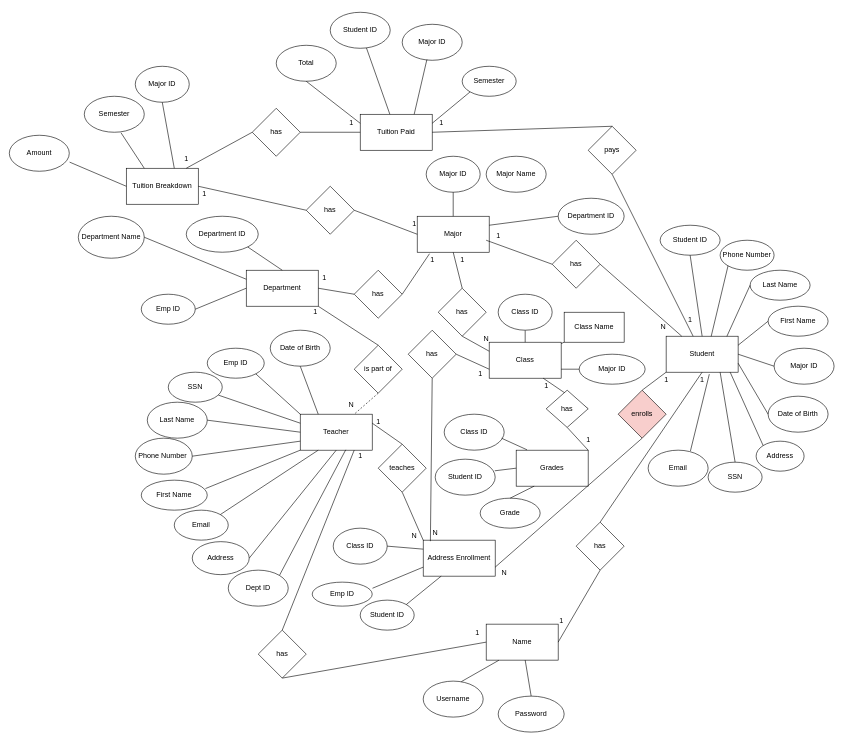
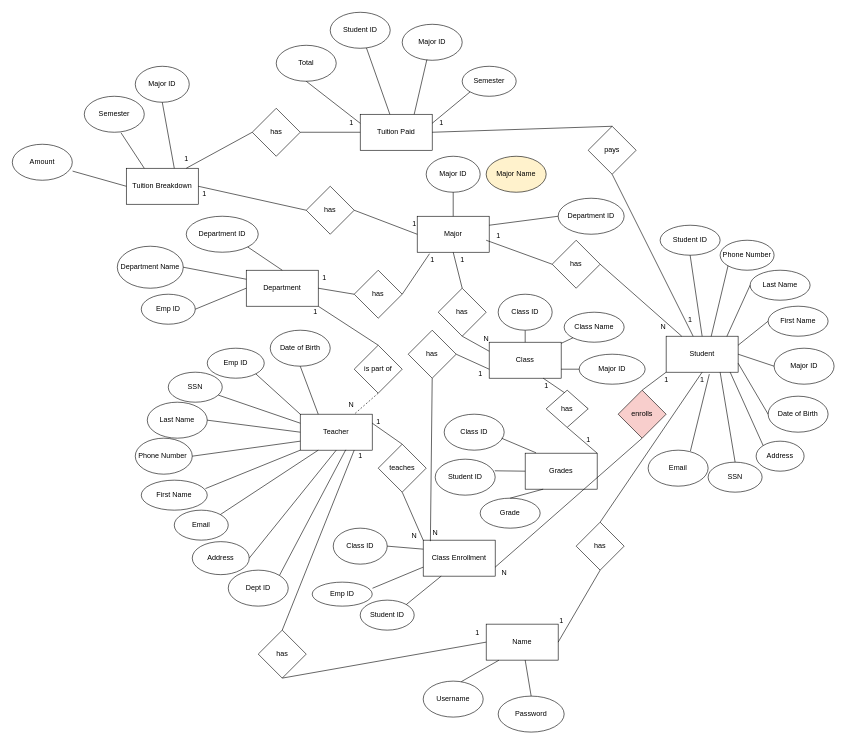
(39, 153) -> (42, 162)
(516, 174) -> (516, 174)
(111, 237) -> (150, 267)
(594, 327) -> (594, 327)
(552, 468) -> (561, 471)
(459, 558) -> (459, 558)
